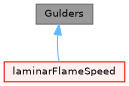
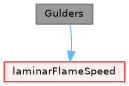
(58, 48) -> (71, 38)
